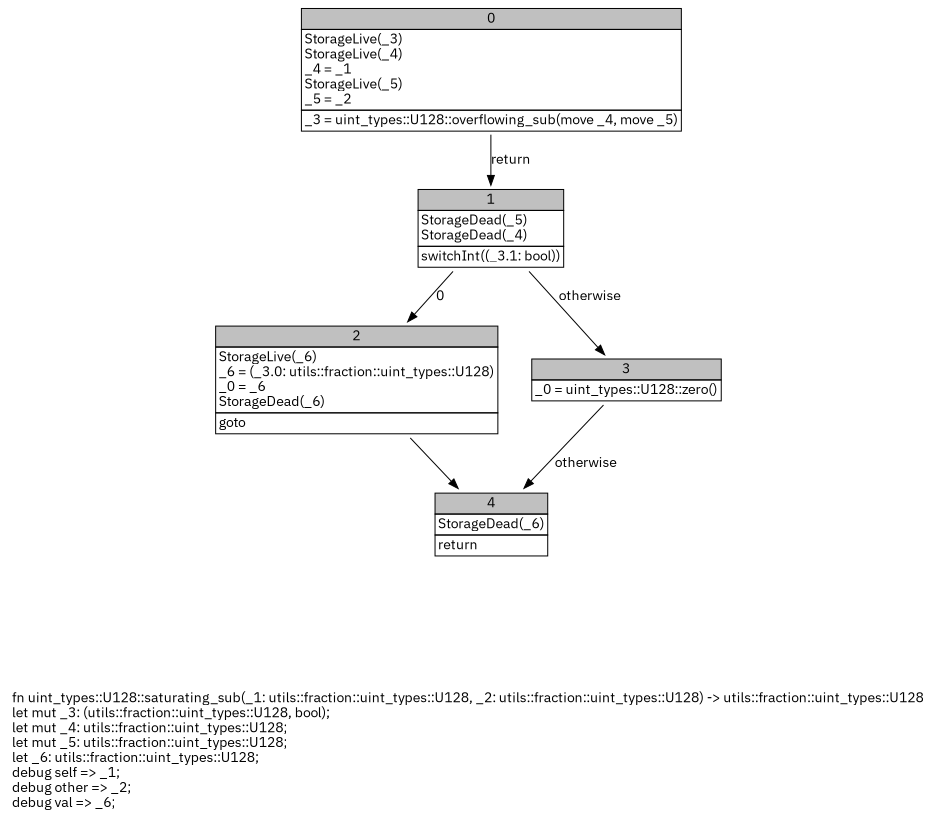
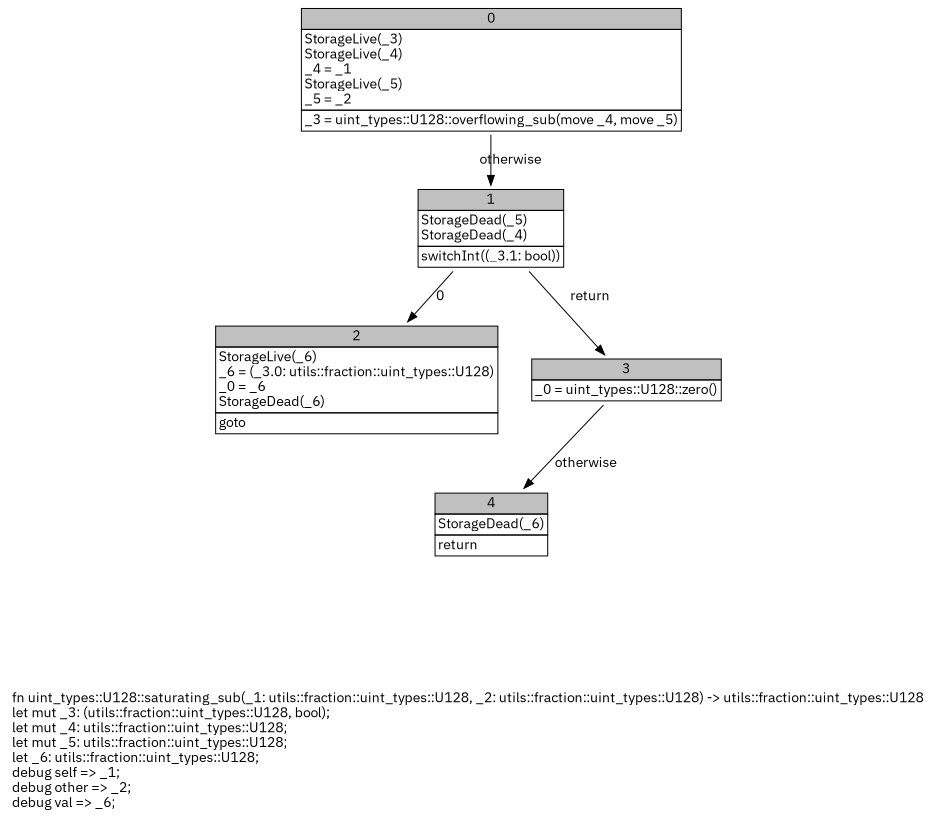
(511, 160) -> (511, 160)
(590, 297) -> (590, 297)
(431, 460) -> none
